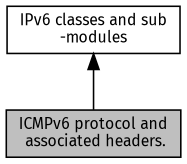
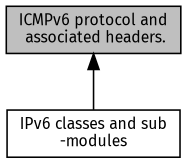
(94, 90) -> (94, 90)
